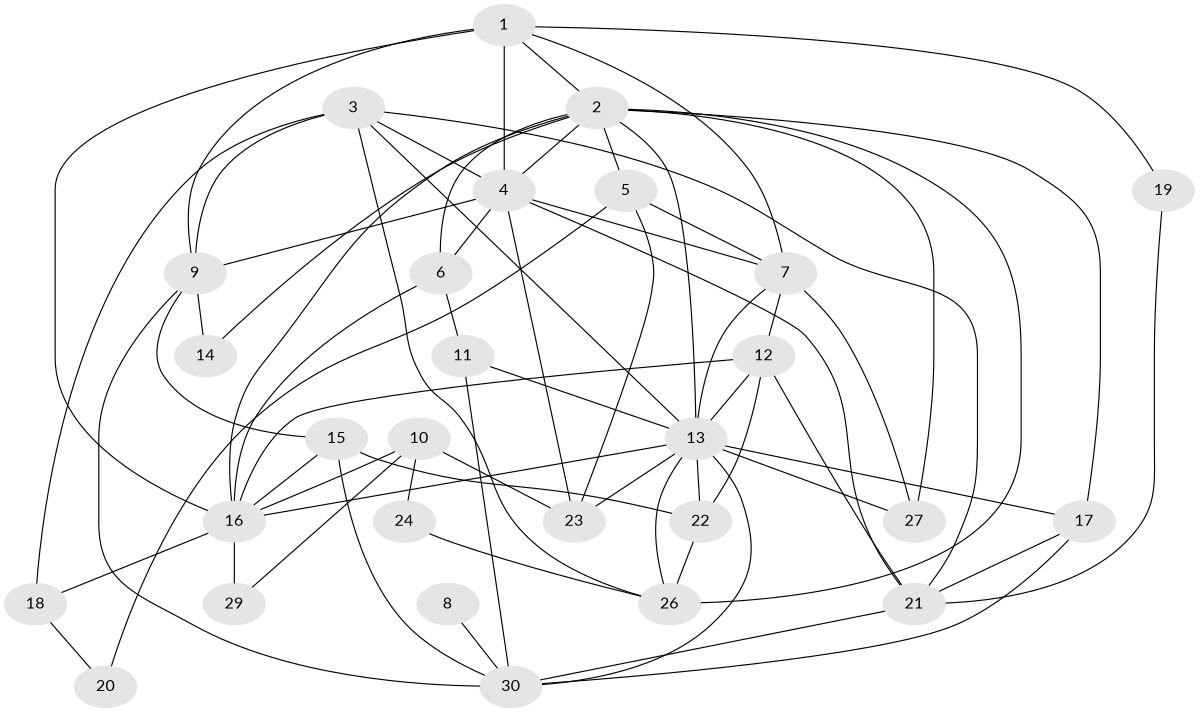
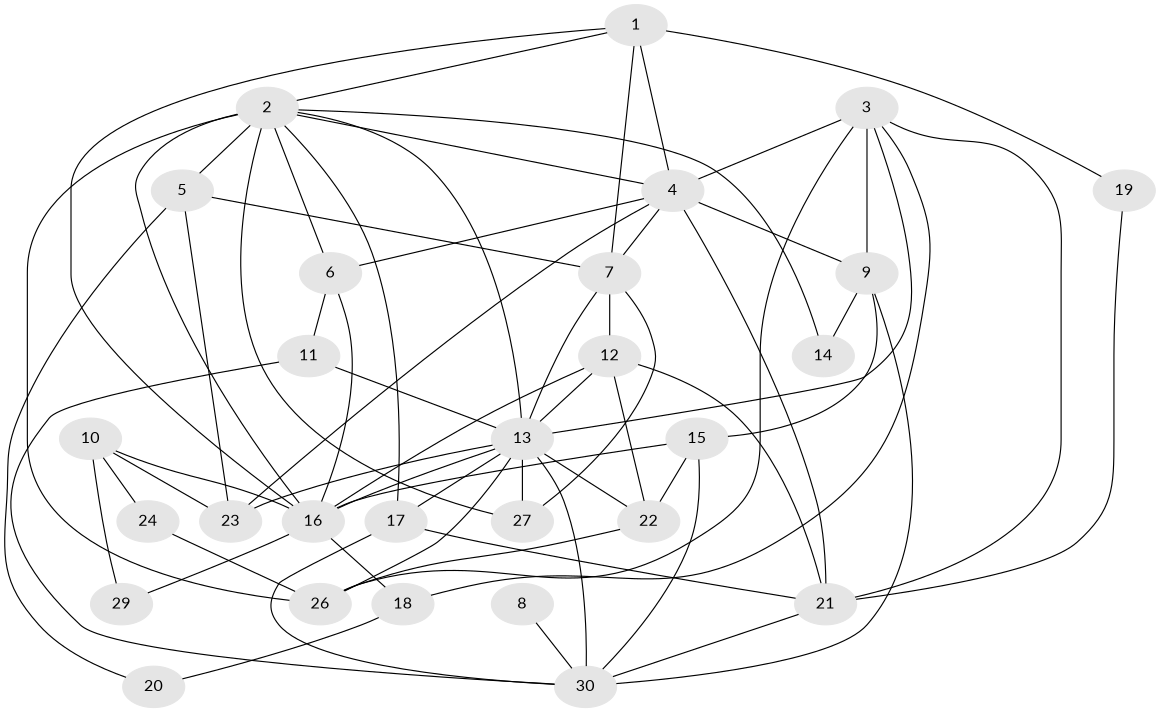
(282, 89) -> none
